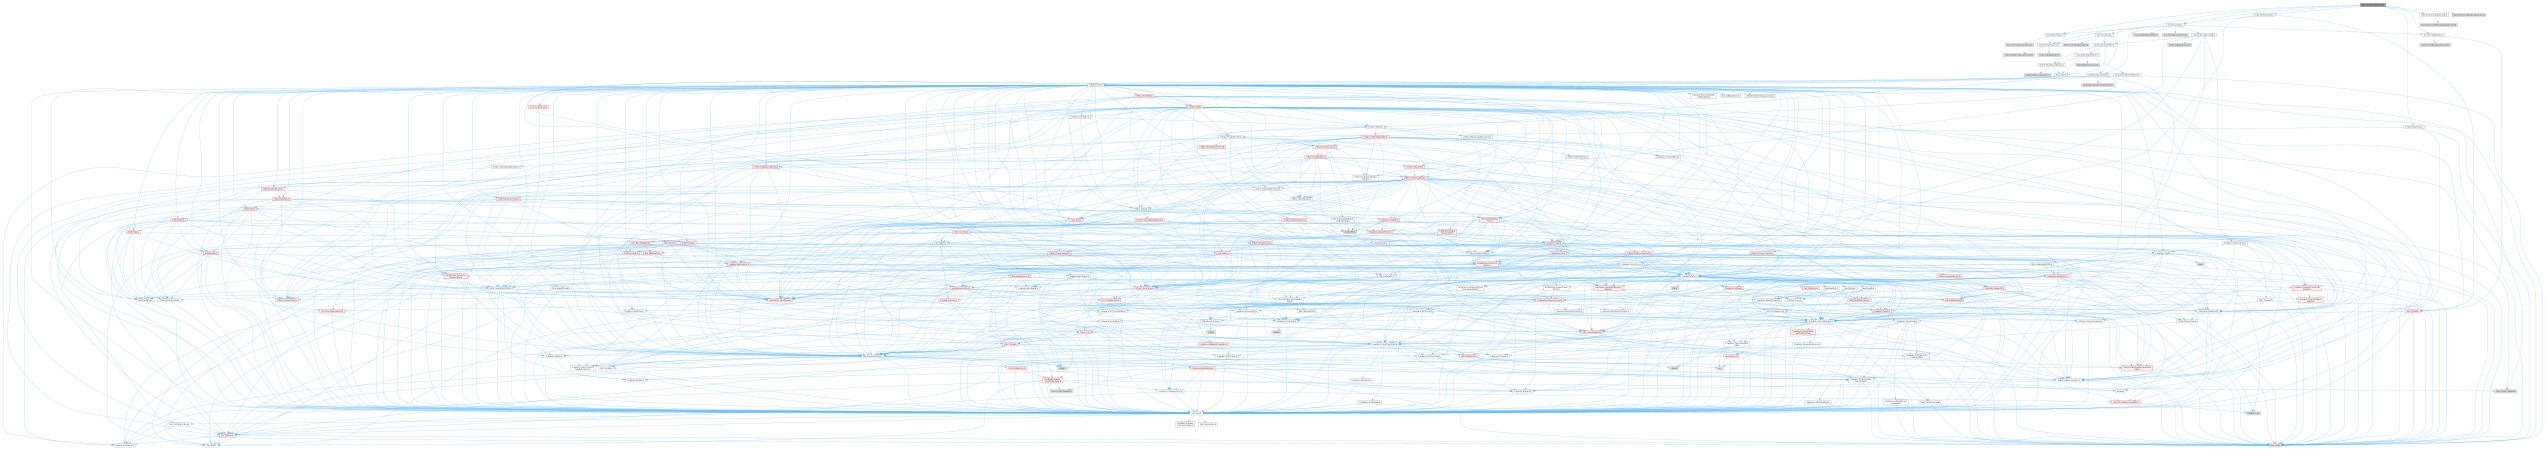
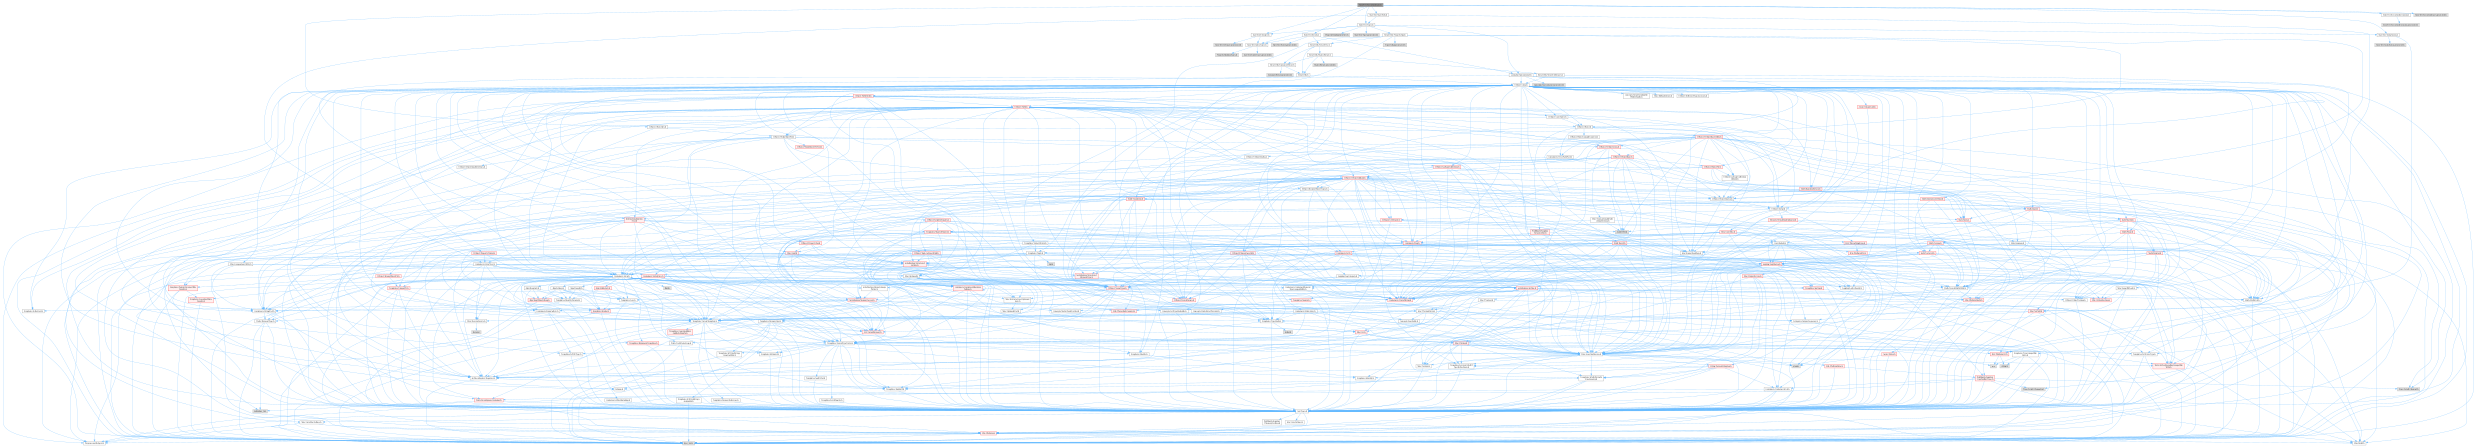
(1663, 311) -> (1192, 307)
